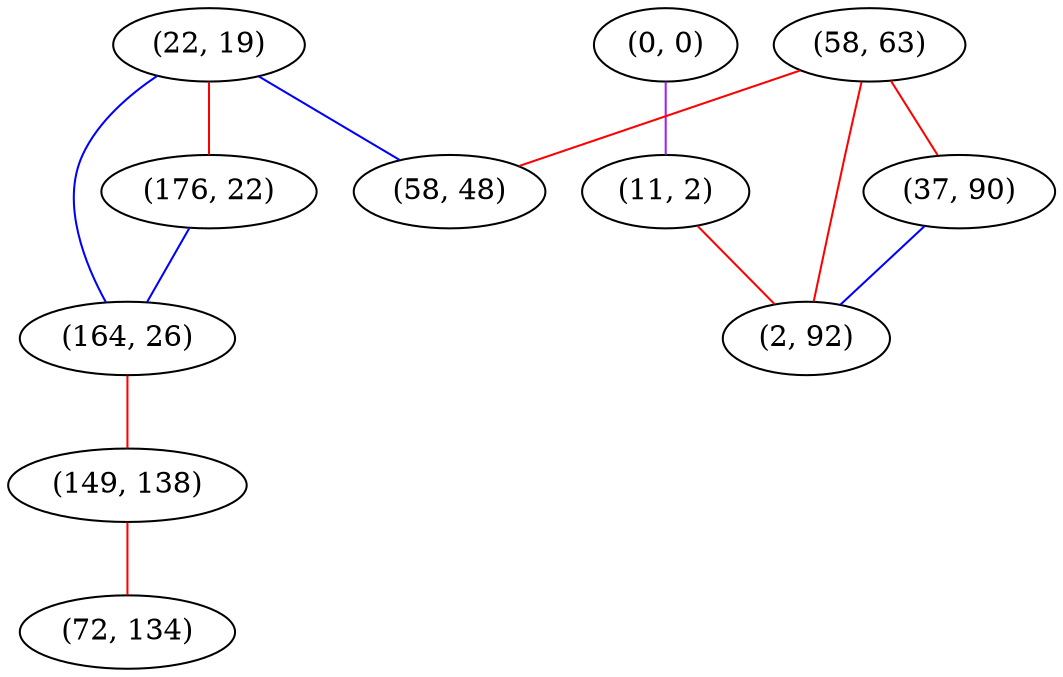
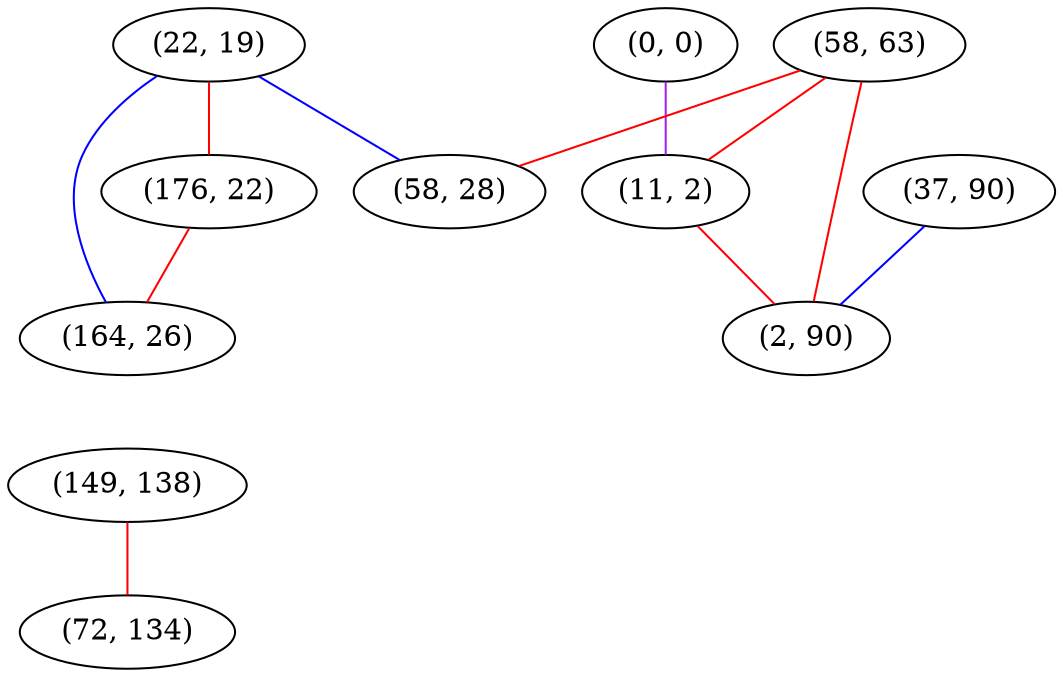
(914, 118) -> (767, 119)
(450, 192) -> (450, 192)
(168, 265) -> (168, 265)
(806, 338) -> (806, 338)
(127, 412) -> none
